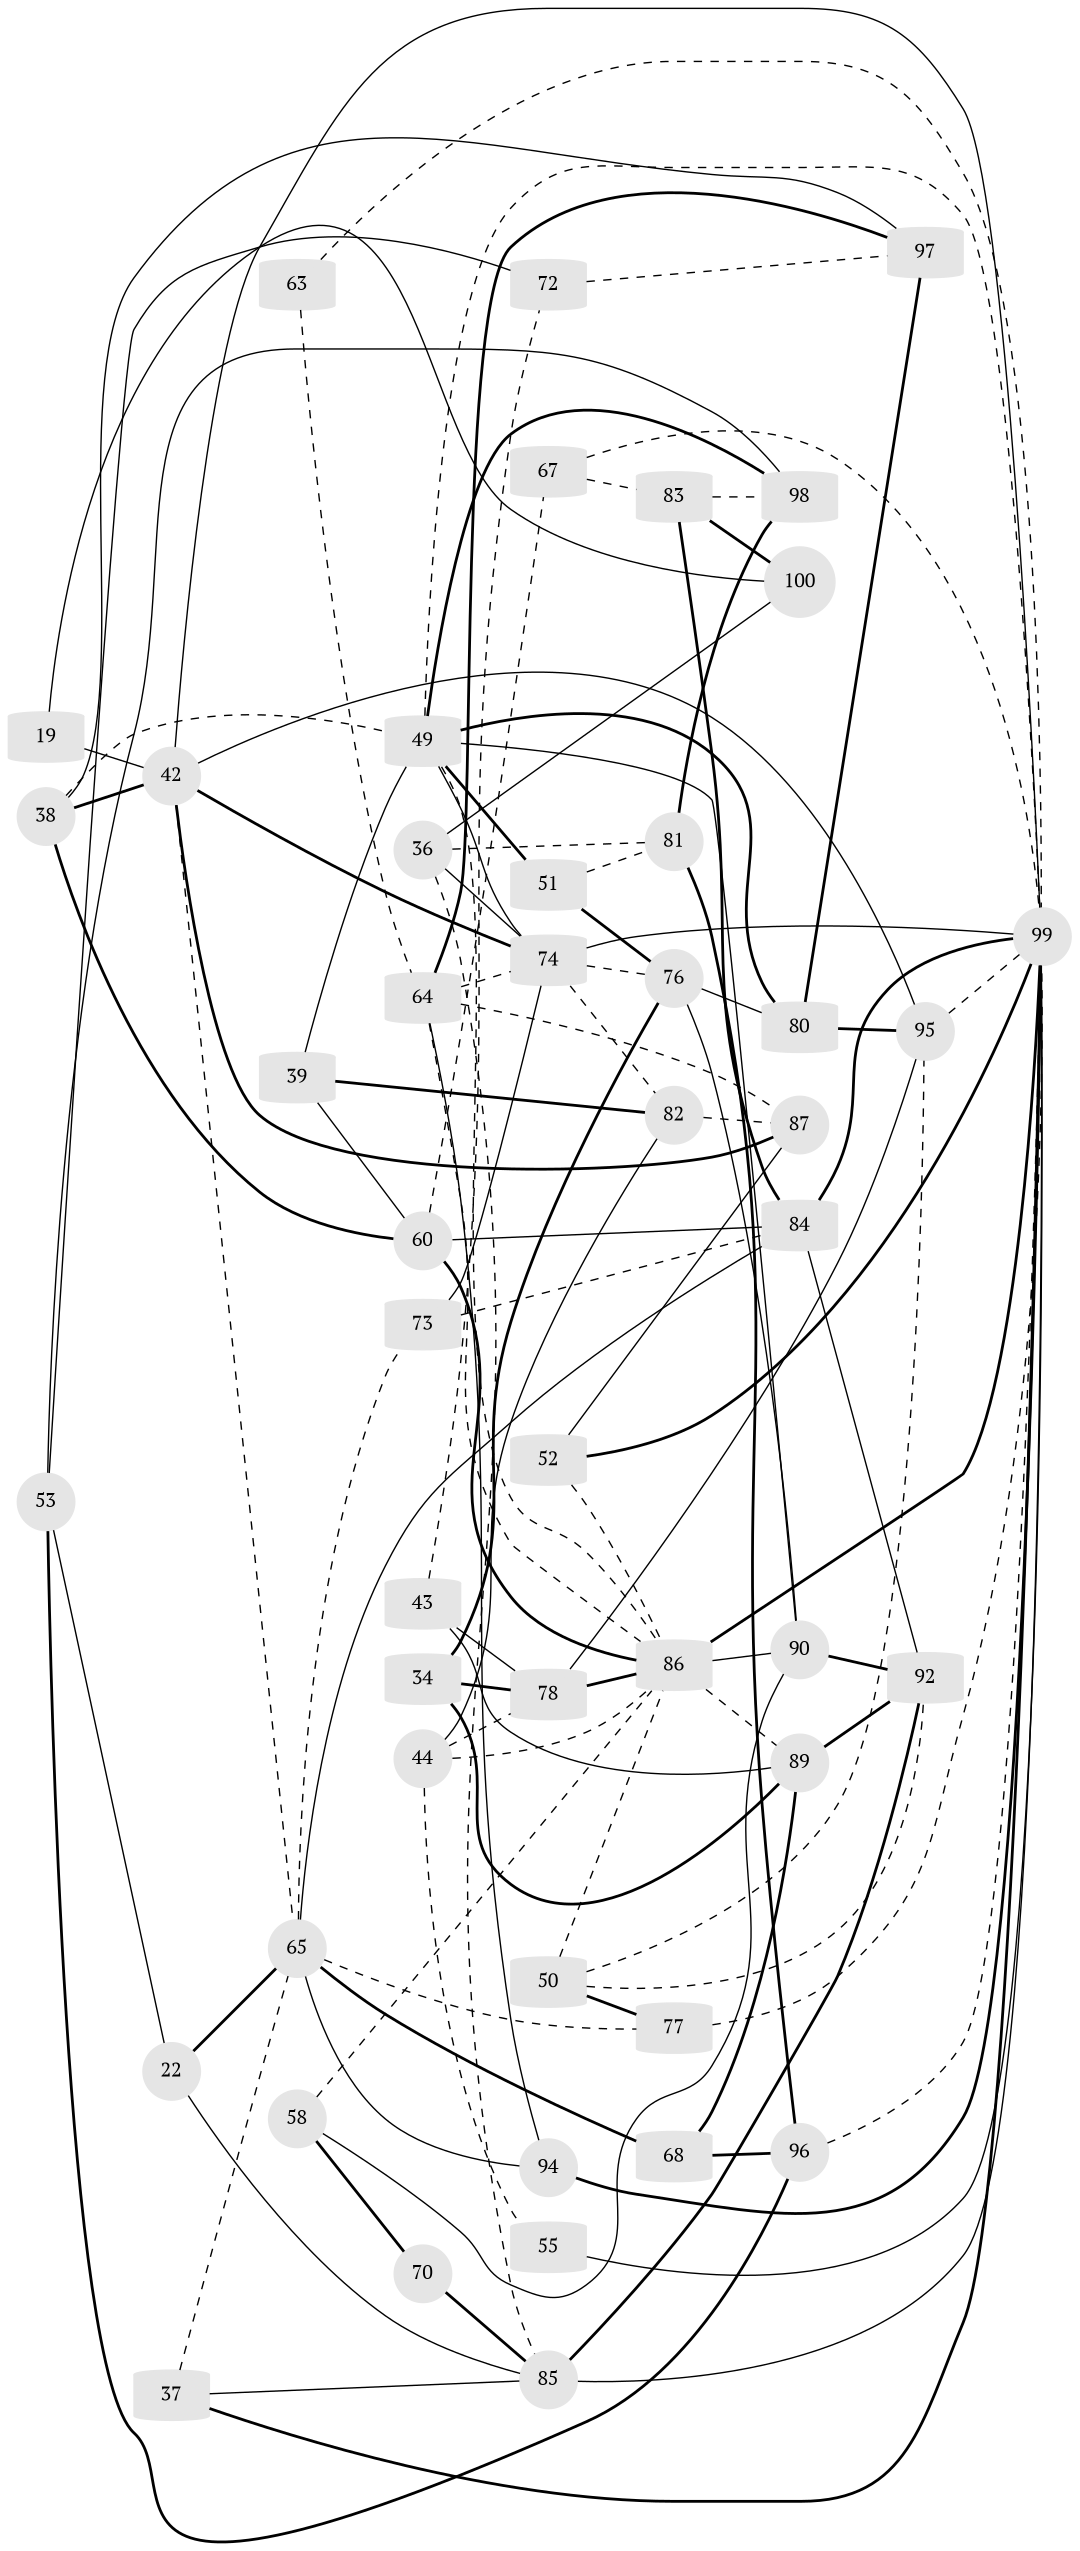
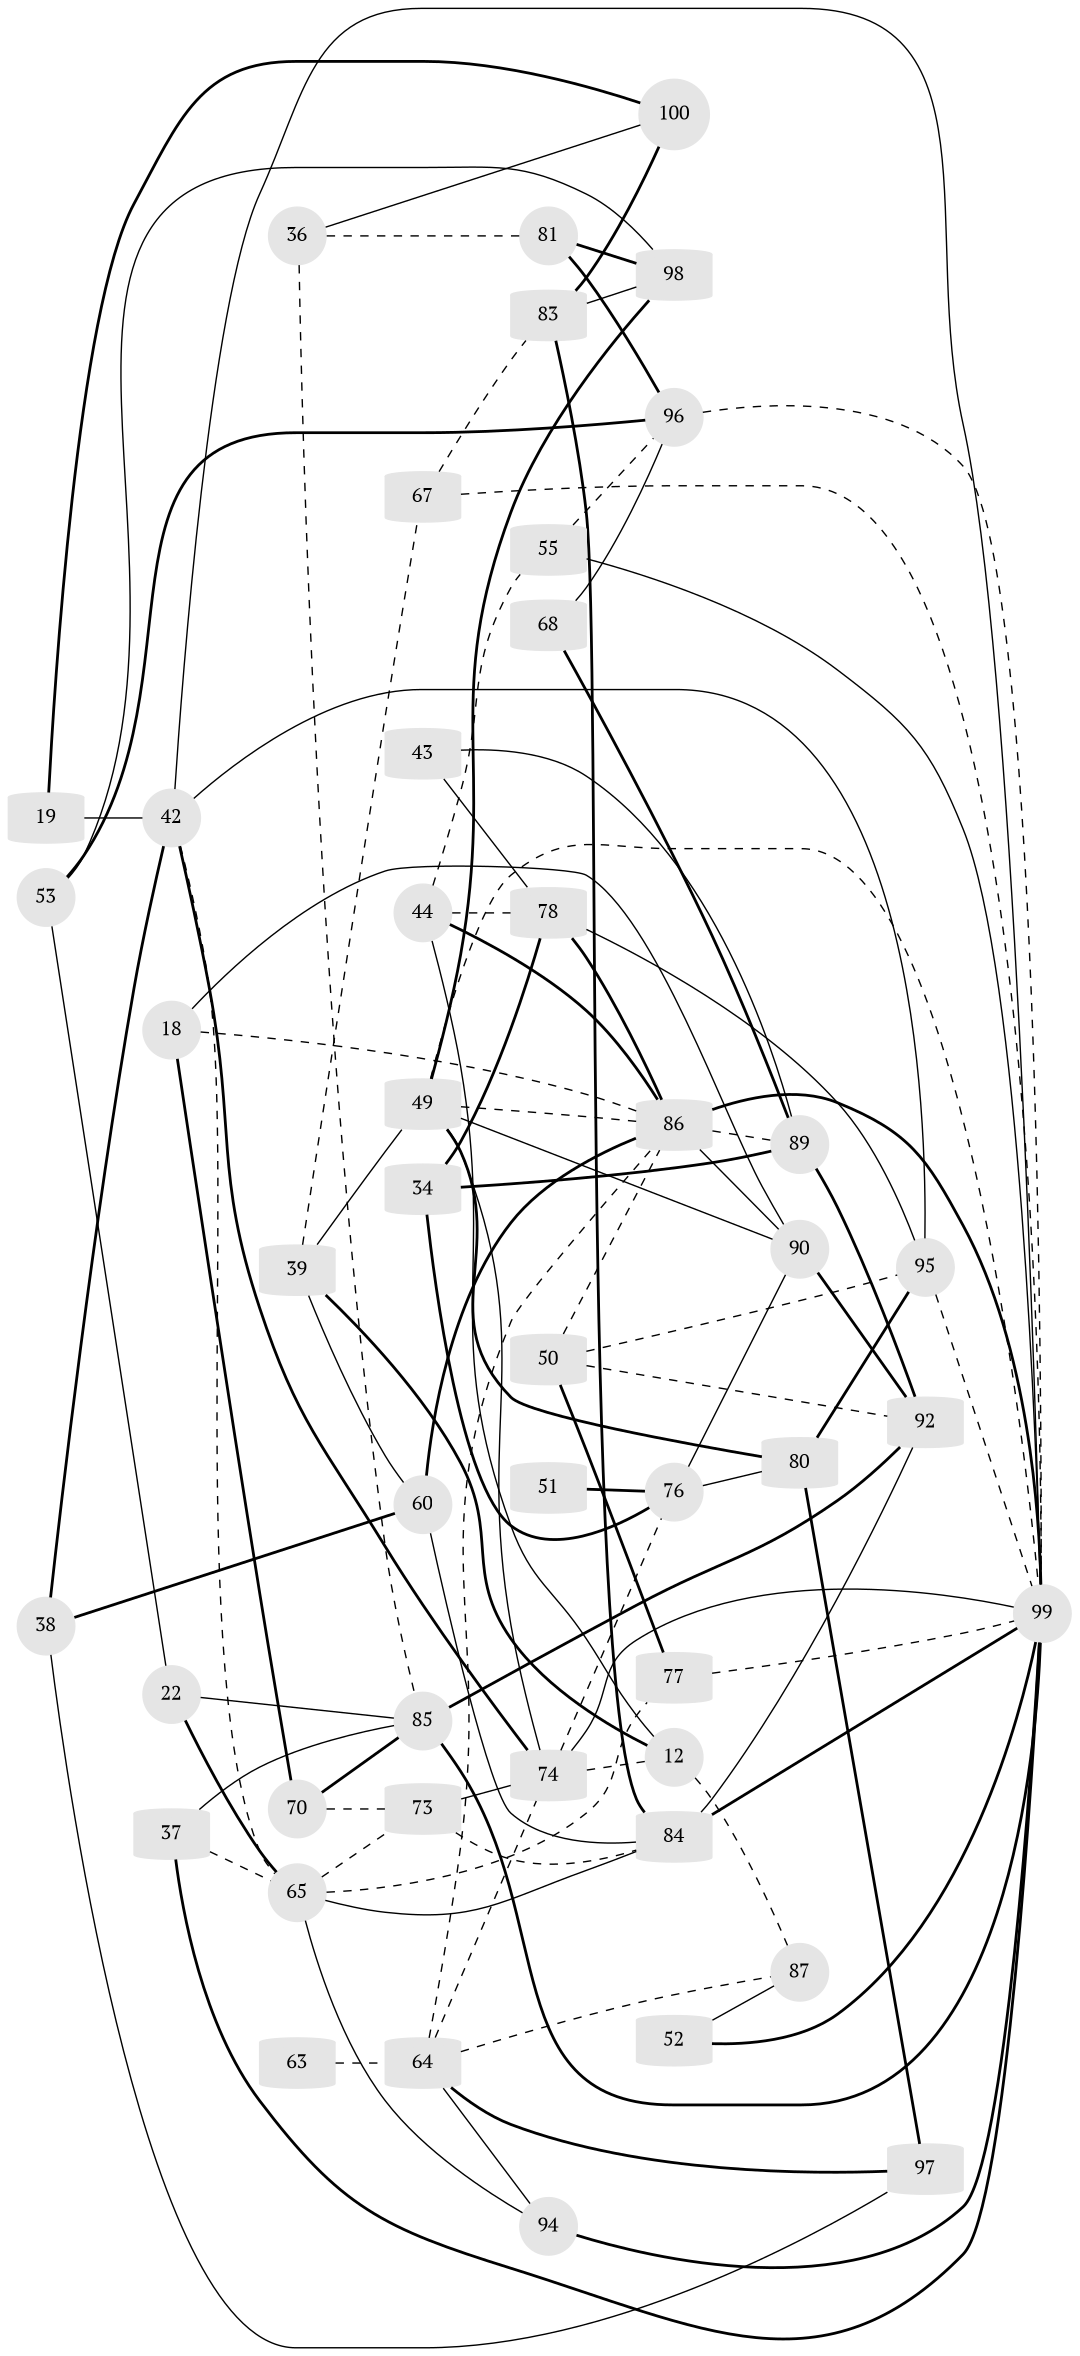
(961, 169) -> none
(306, 229) -> (131, 212)
(549, 285) -> none
none -> (617, 477)
(737, 497) -> (612, 295)
(213, 717) -> none
(502, 832) -> none
(492, 837) -> (356, 902)
(617, 862) -> none
(490, 909) -> none
(674, 1115) -> (674, 1757)
(332, 1147) -> none
(620, 1560) -> none
(557, 1743) -> (568, 995)
none -> (356, 1809)
(489, 2072) -> none
(297, 2119) -> (172, 1030)
(746, 2154) -> (624, 525)
(967, 2246) -> (790, 2105)
